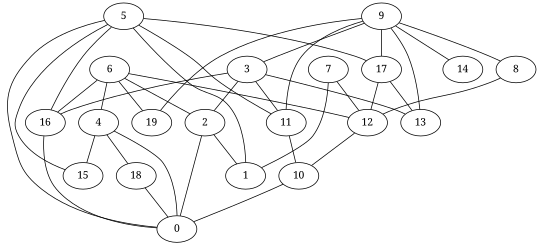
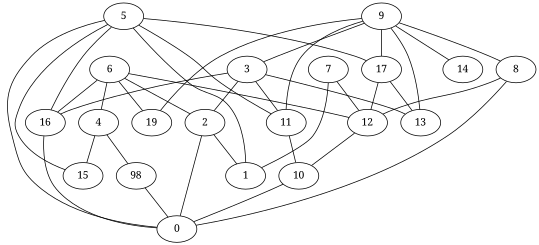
(162, 162) -> (364, 178)
(136, 176) -> (136, 176)
